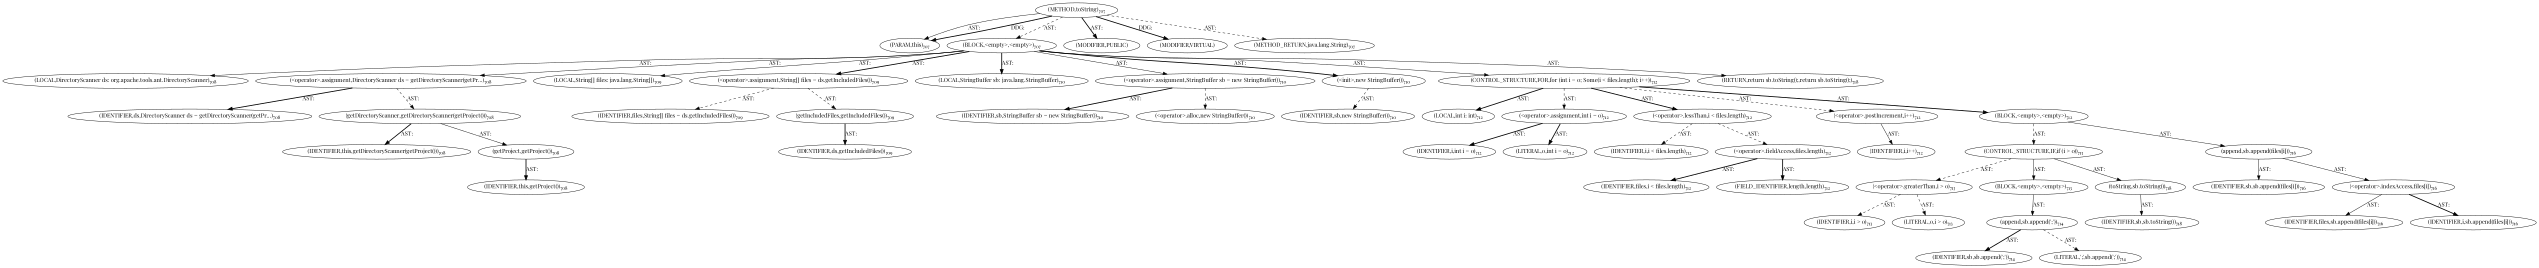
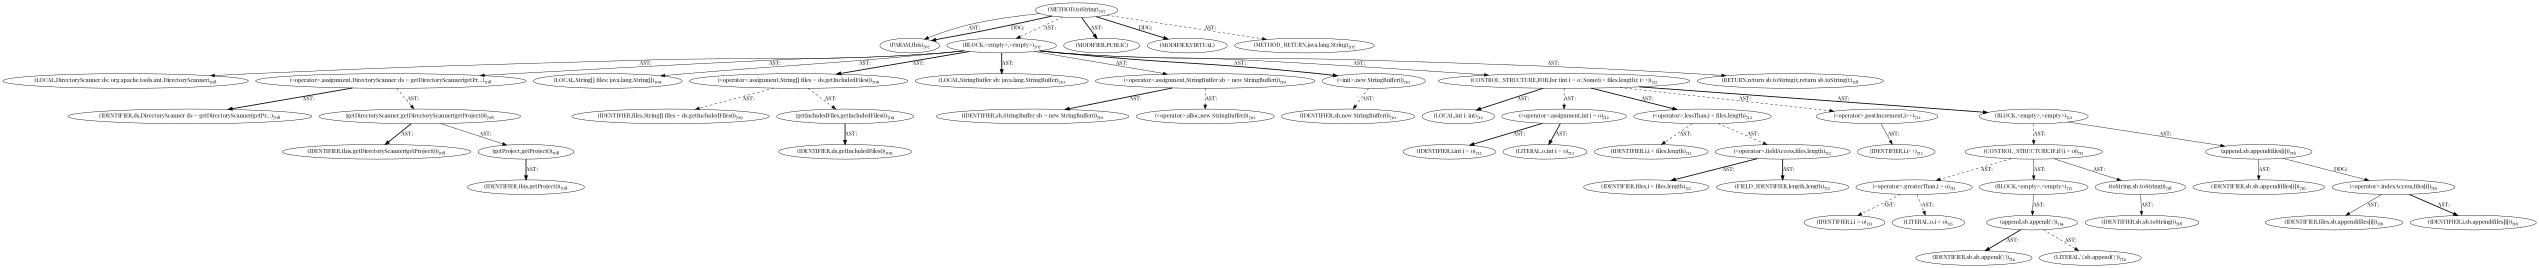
(2341, 169) -> (2342, 169)
